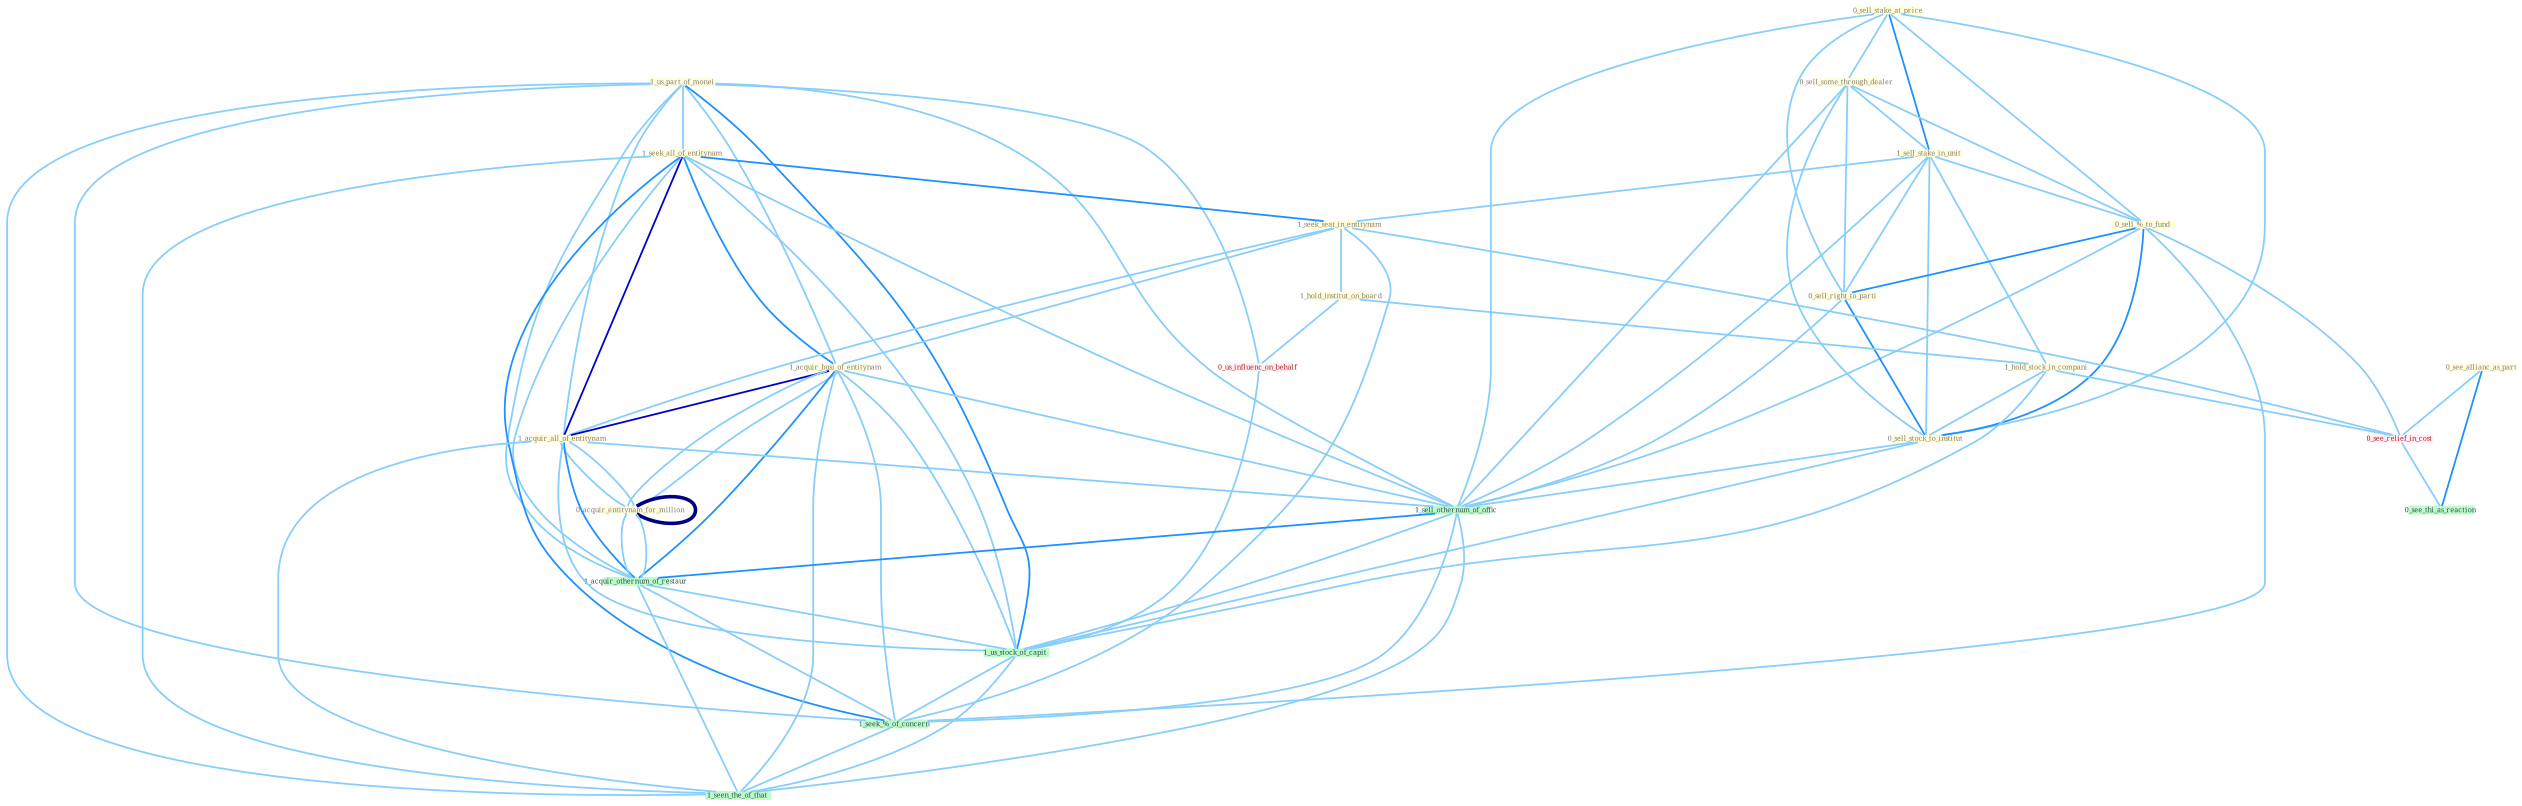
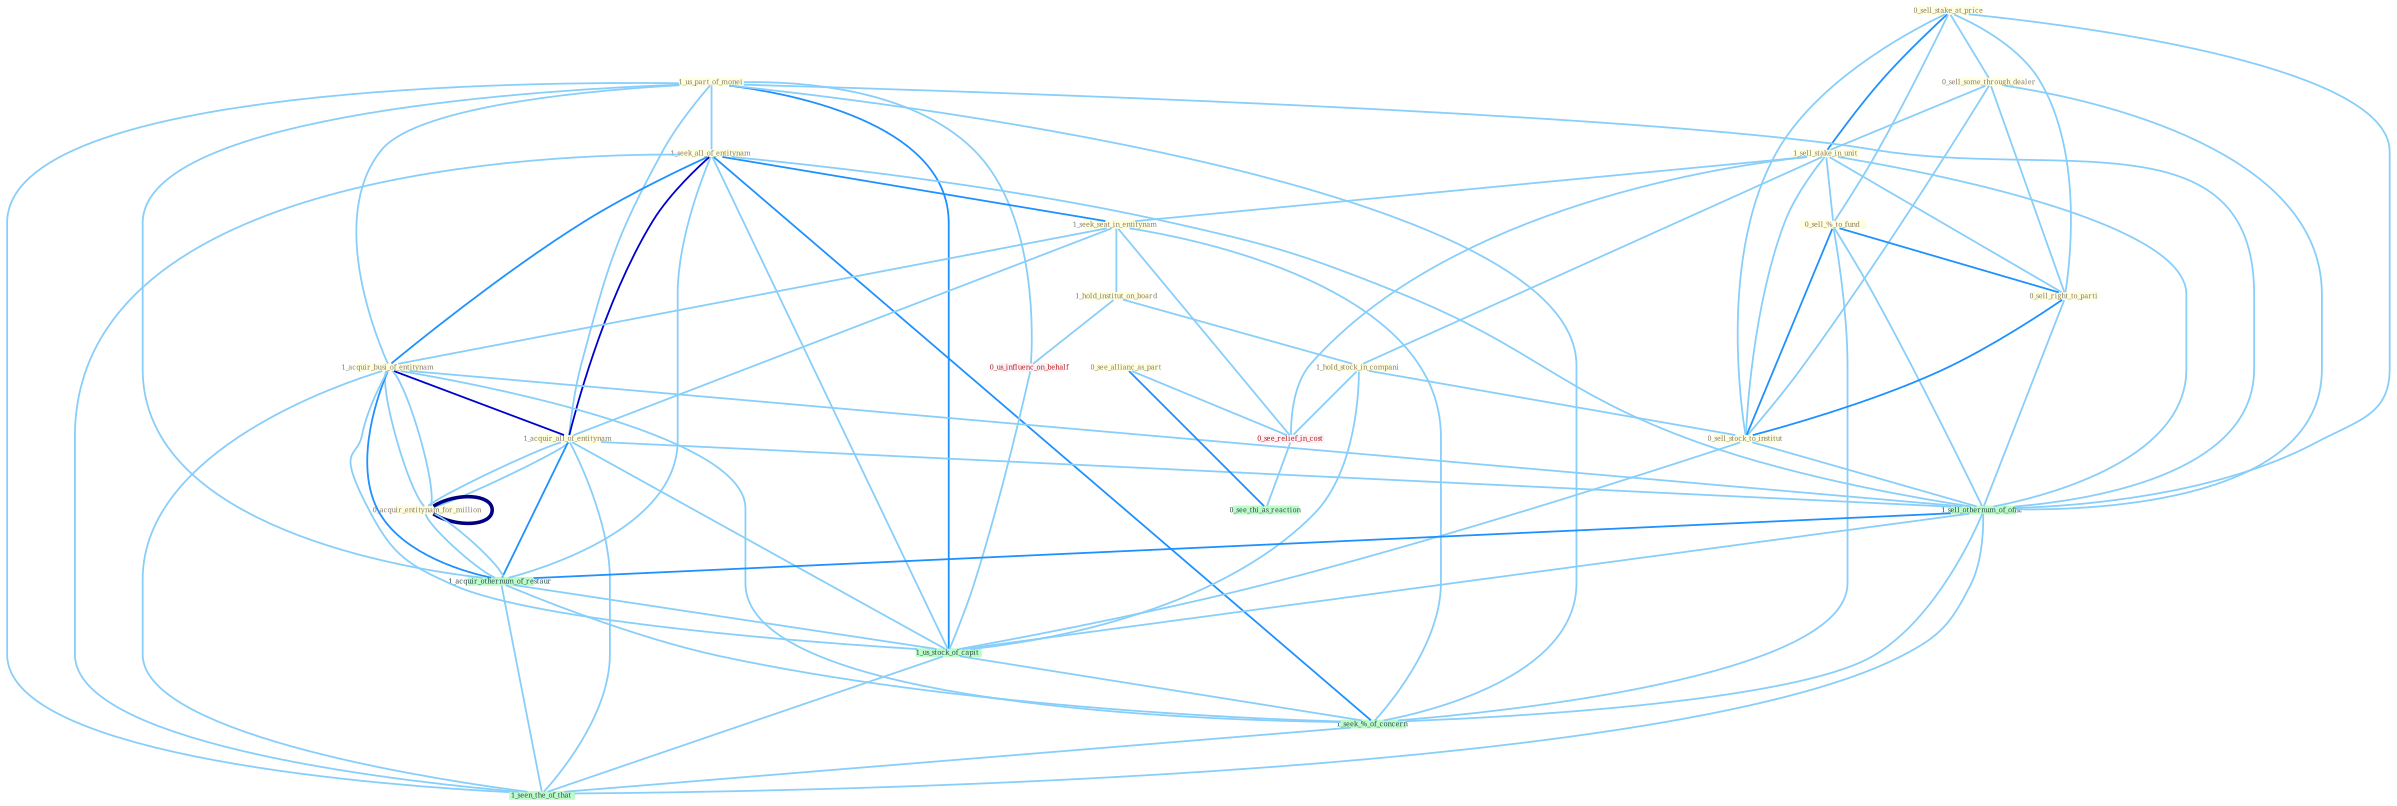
(1995, 153) -> none
(2294, 310) -> (1505, 233)
